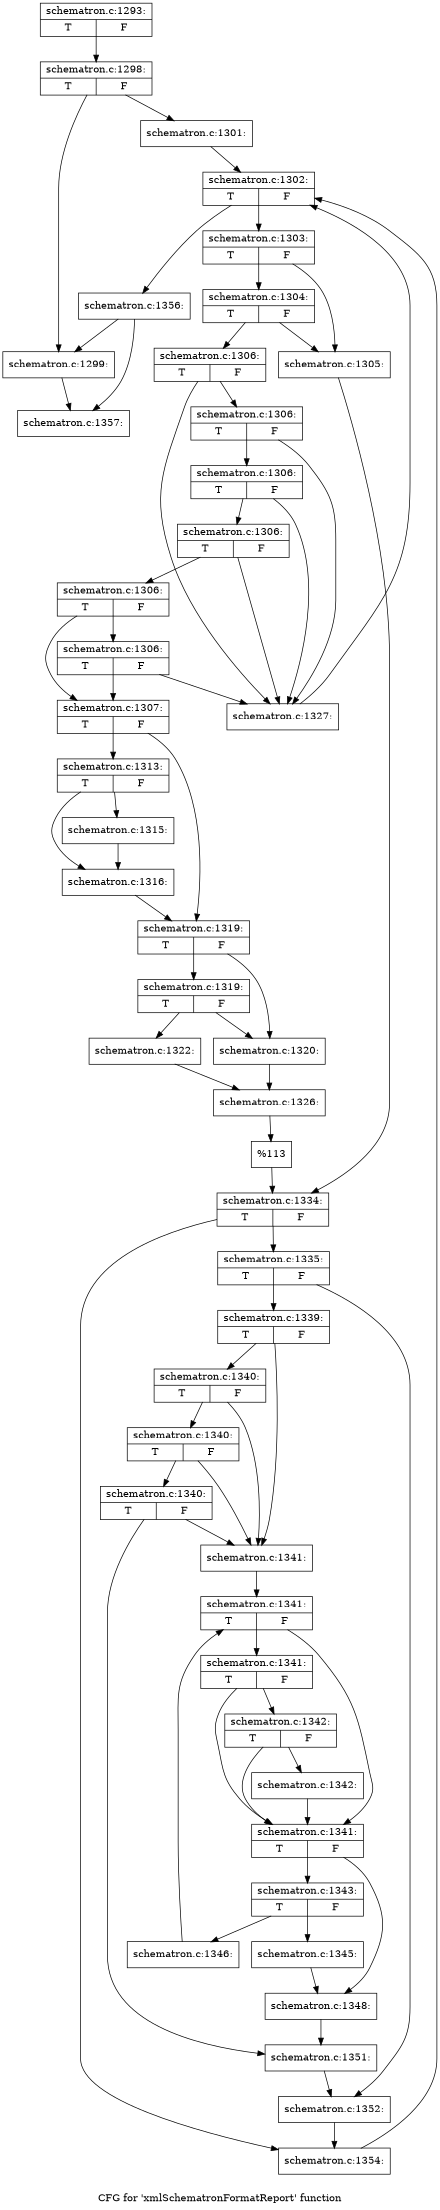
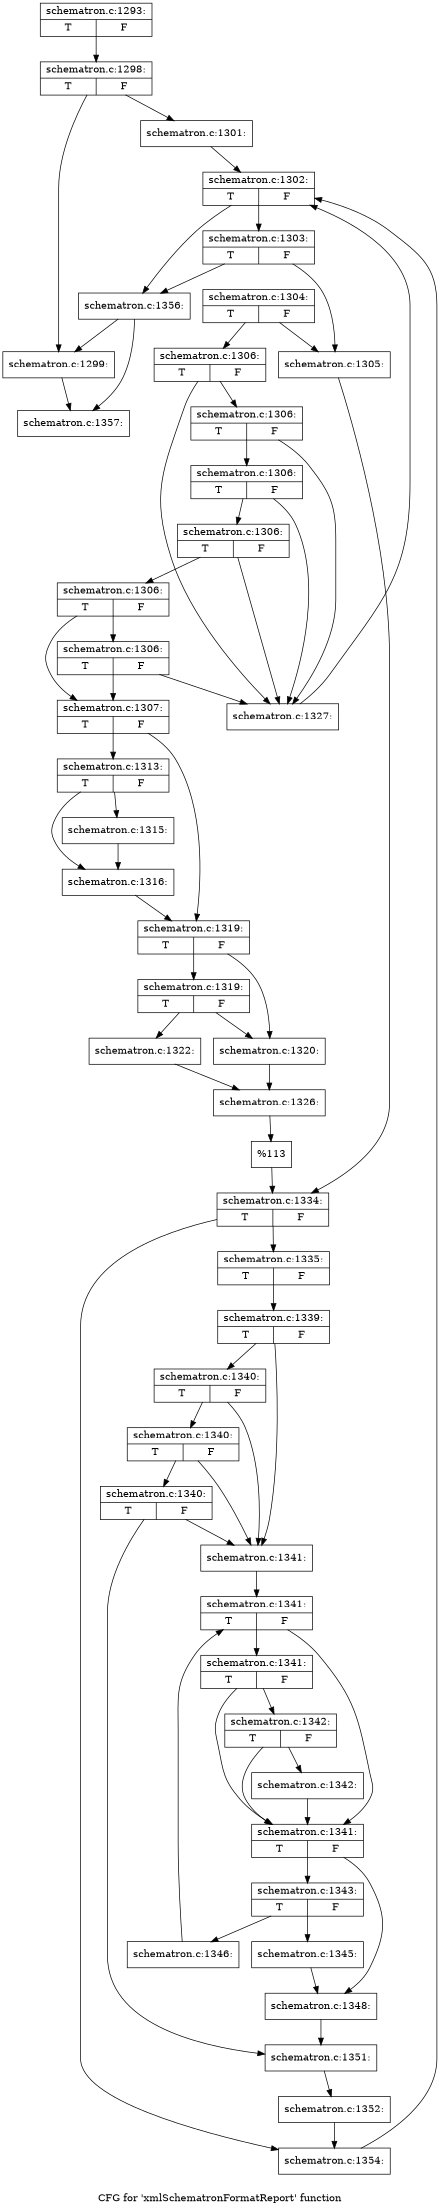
(259, 273) -> (196, 277)
(410, 1675) -> none
